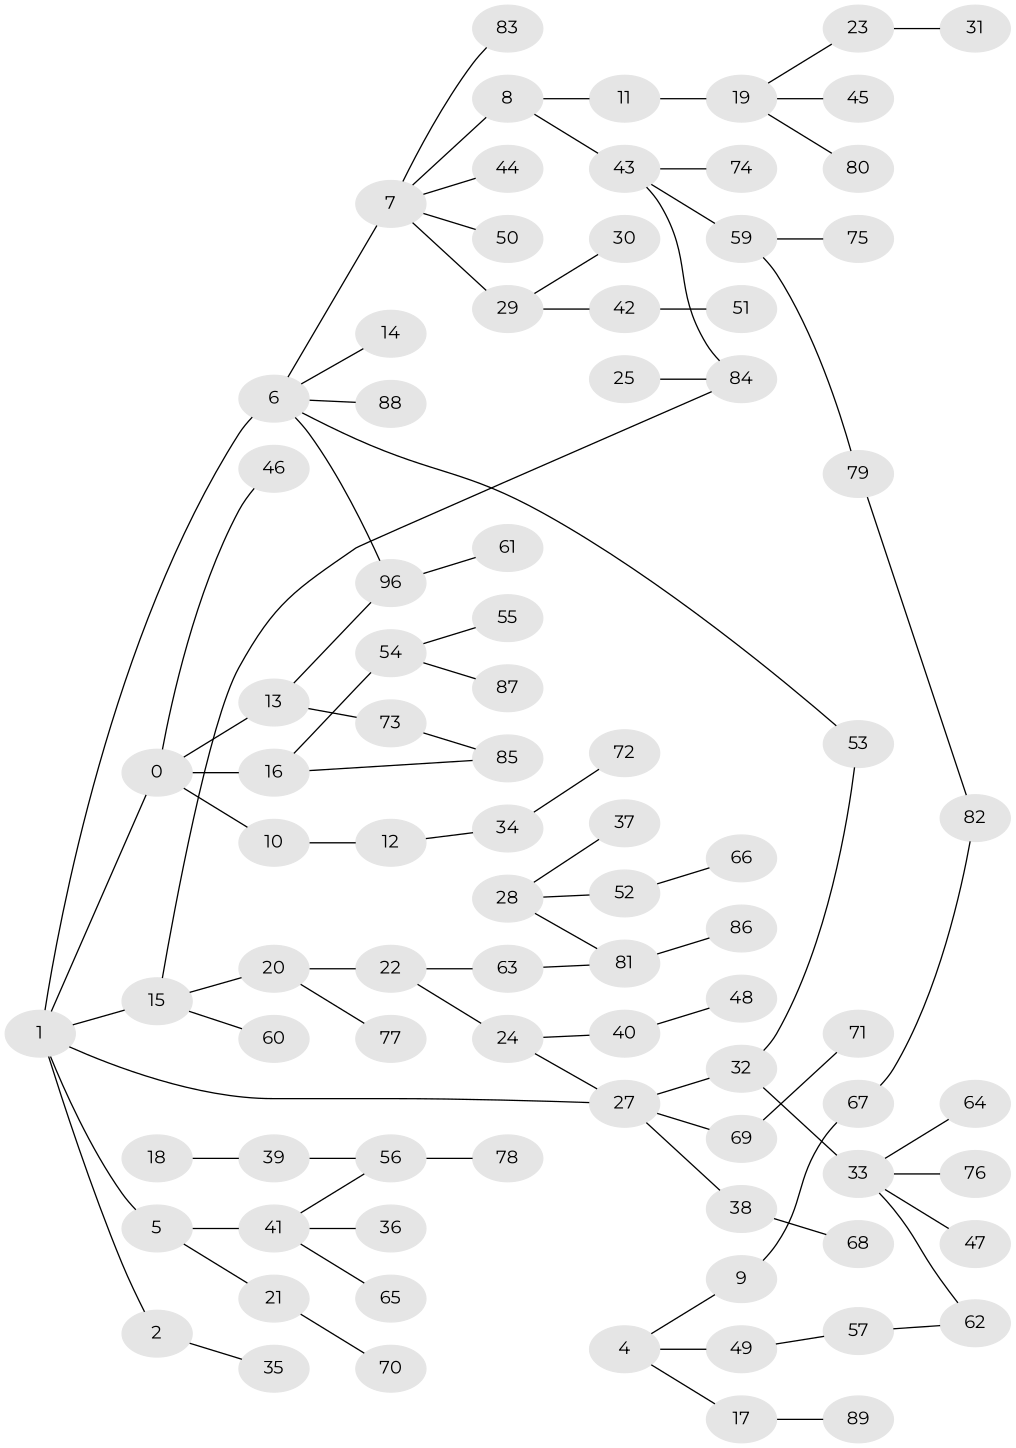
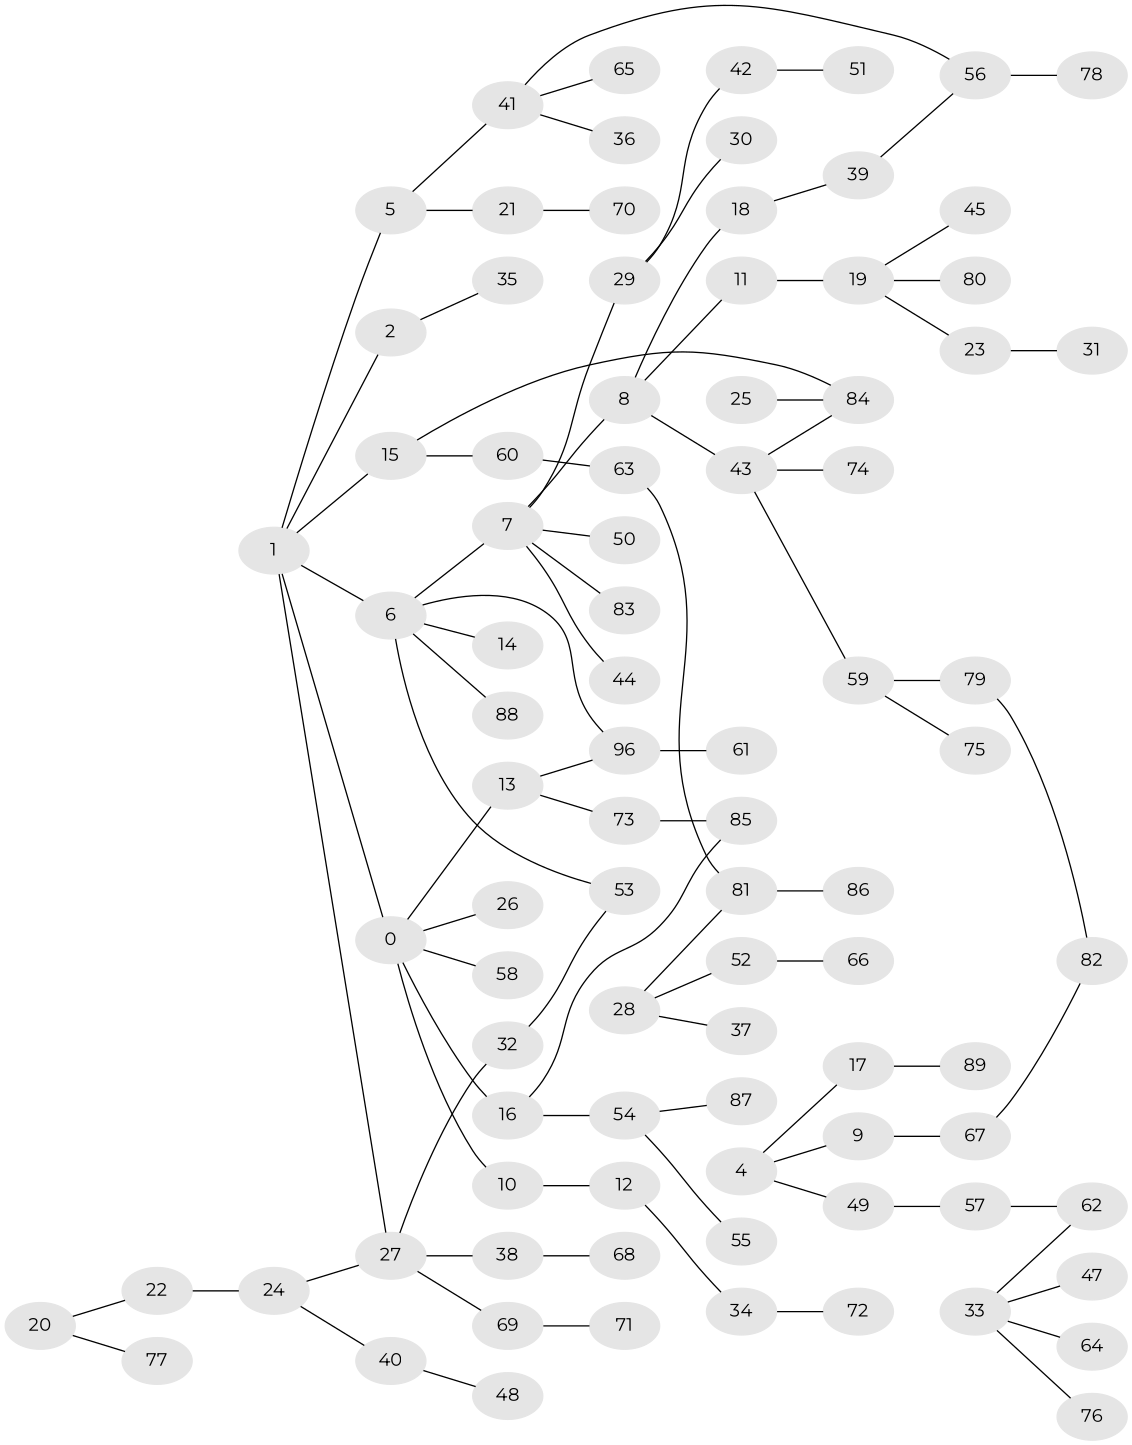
none -> (673, 300)
(274, 469) -> (508, 905)
(450, 969) -> (576, 464)
none -> (508, 975)
(216, 985) -> none
(800, 1121) -> none
